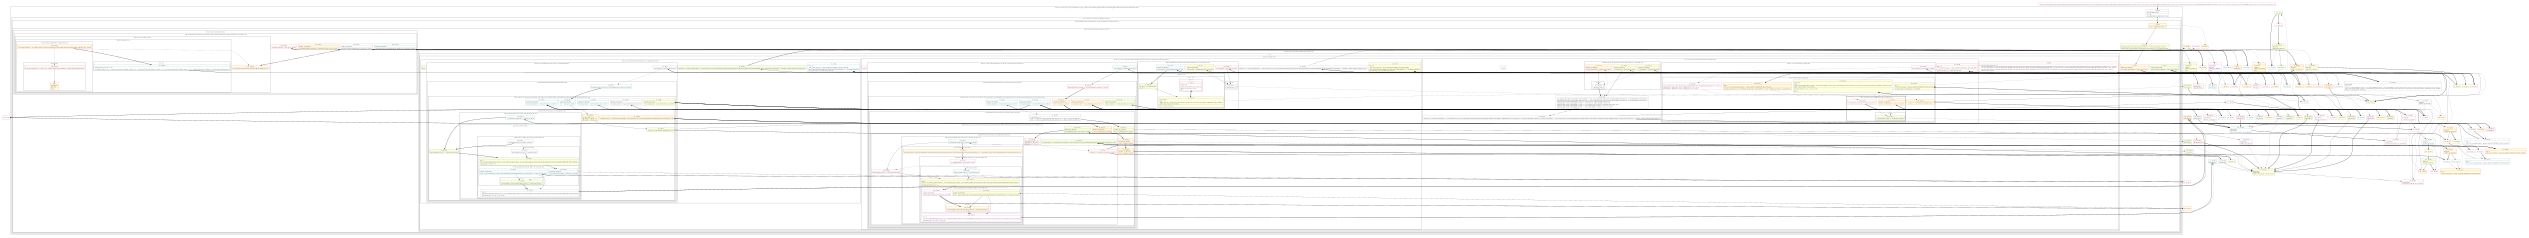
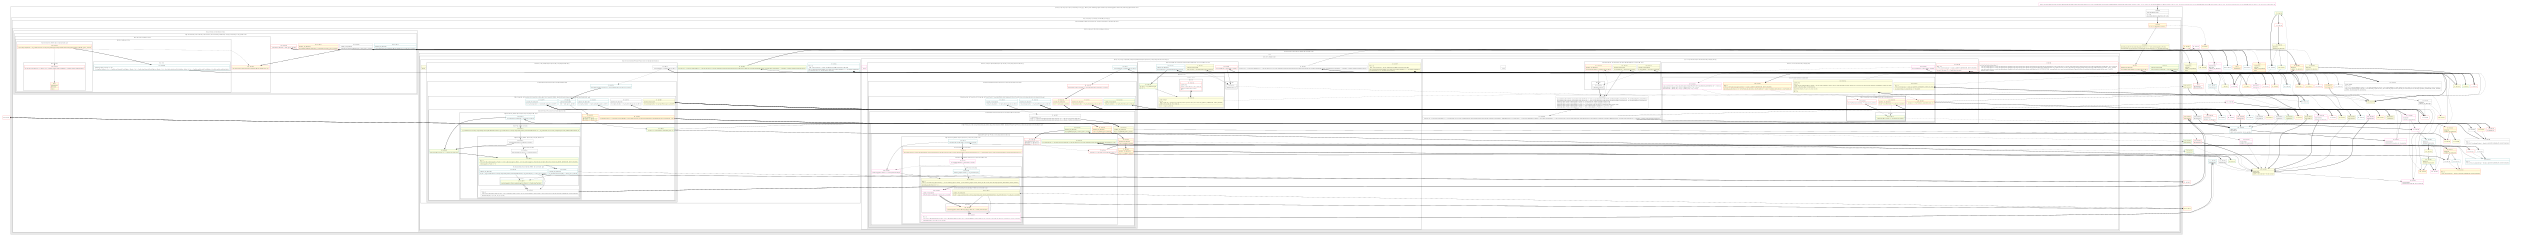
(393, 111) -> (565, 123)
none -> (520, 130)
(2506, 151) -> none
